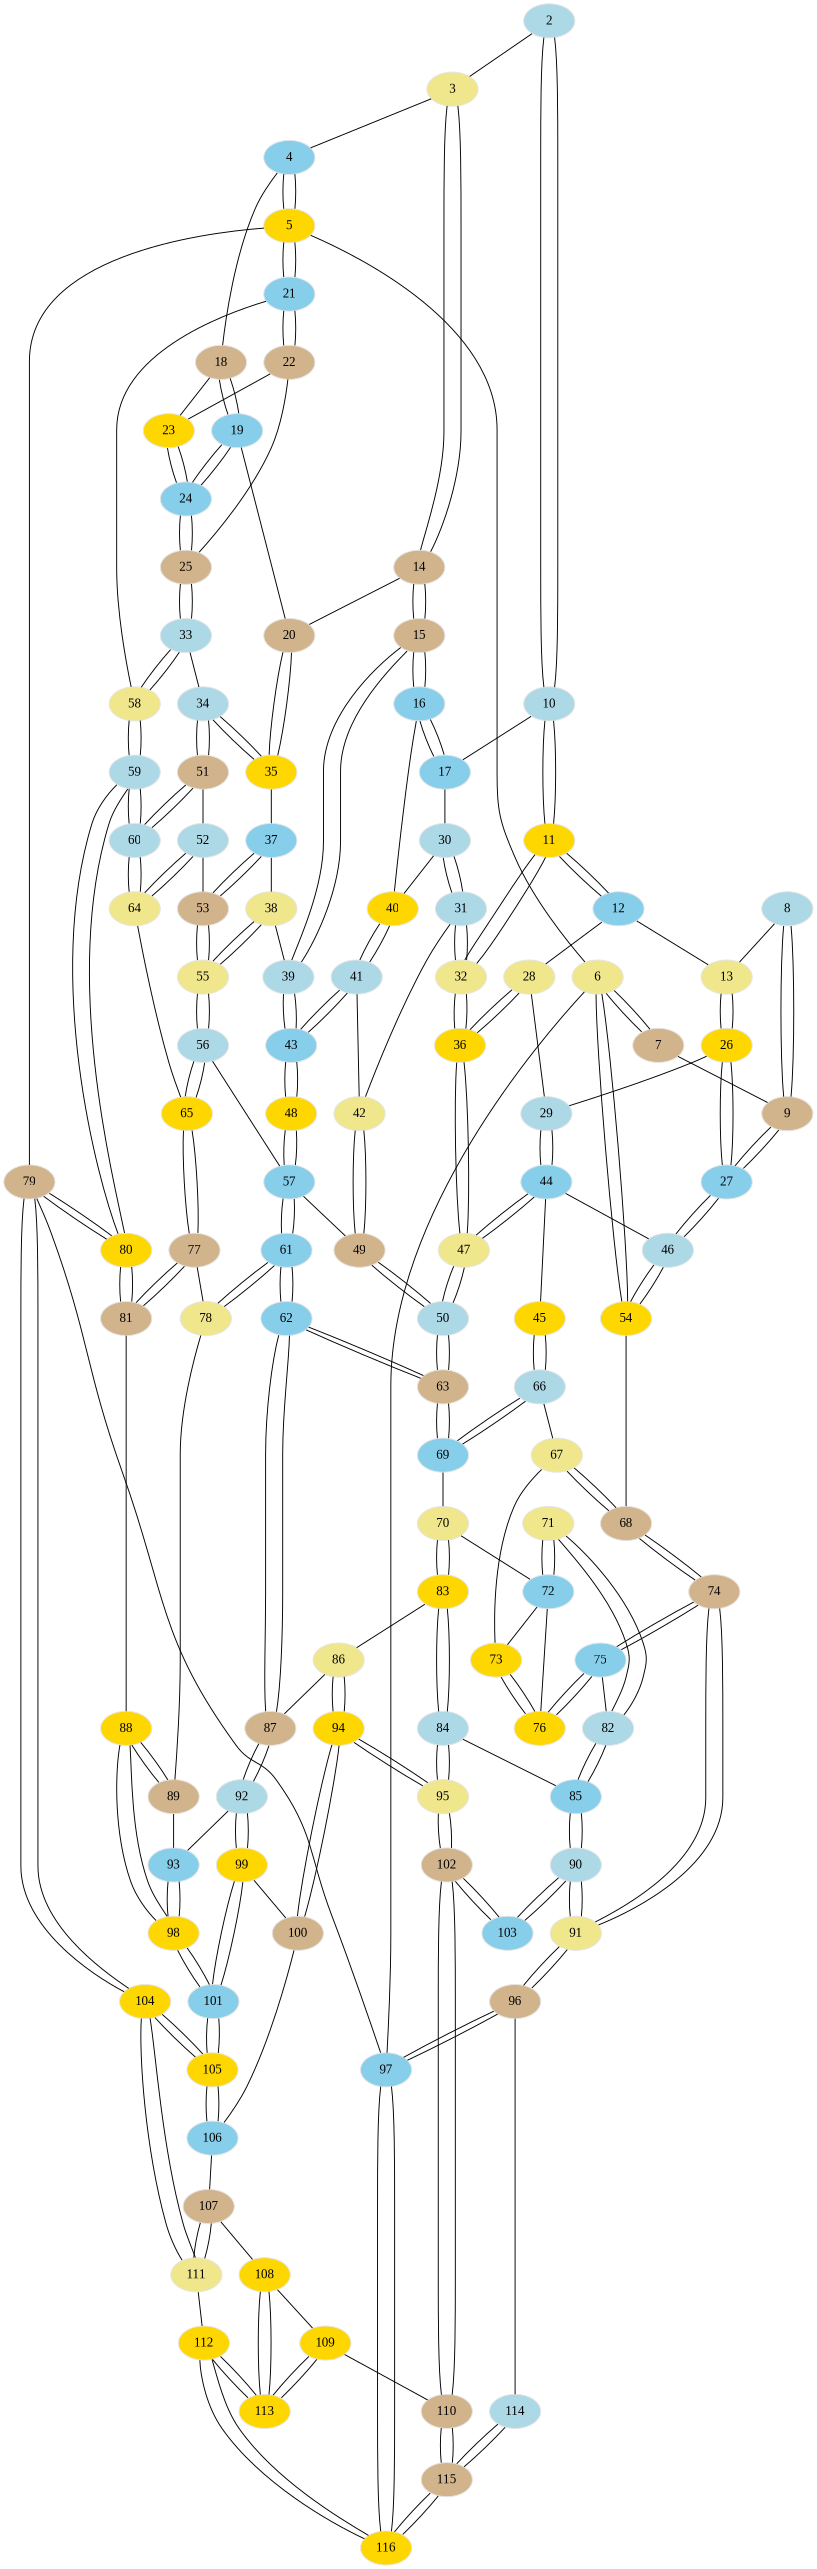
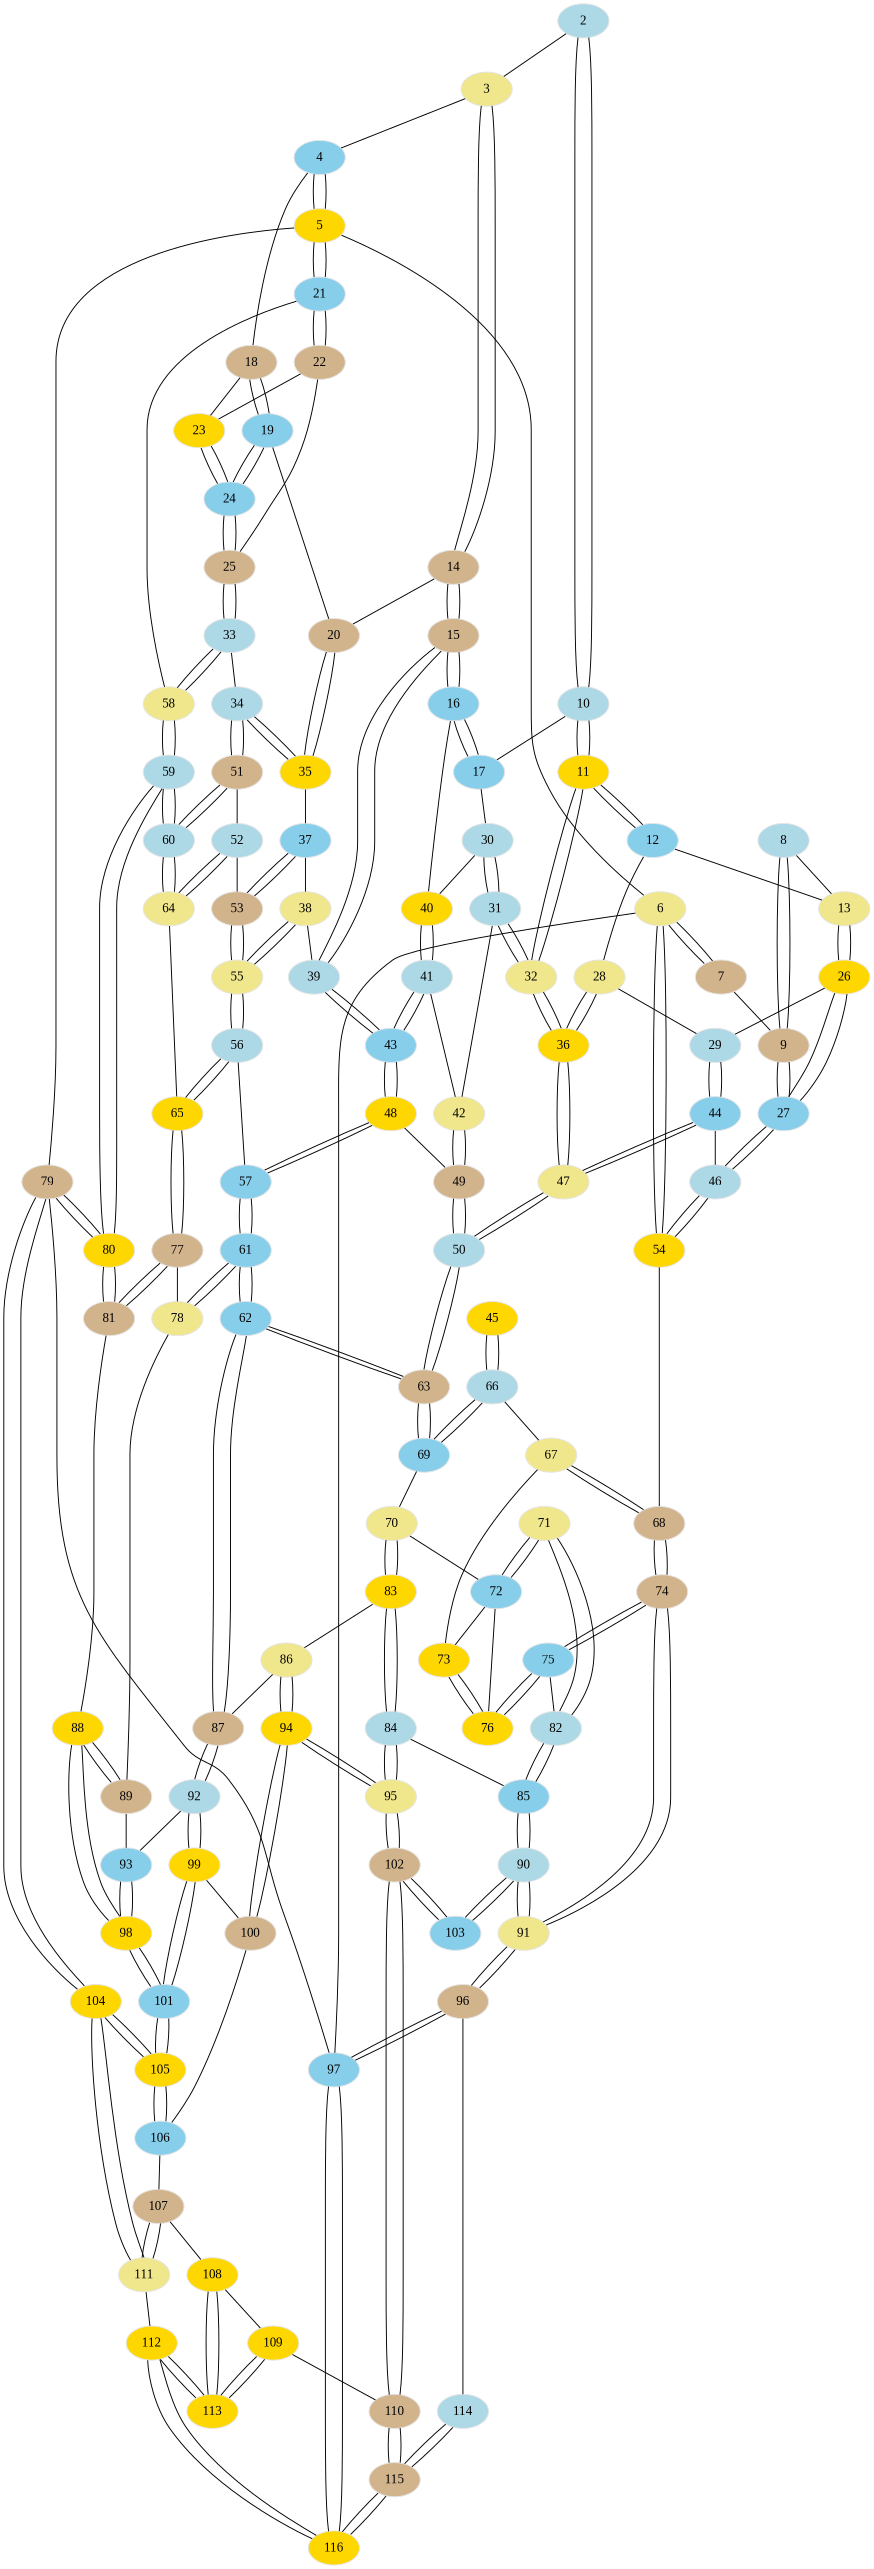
(324, 1216) -> (425, 1148)
(543, 1250) -> none
